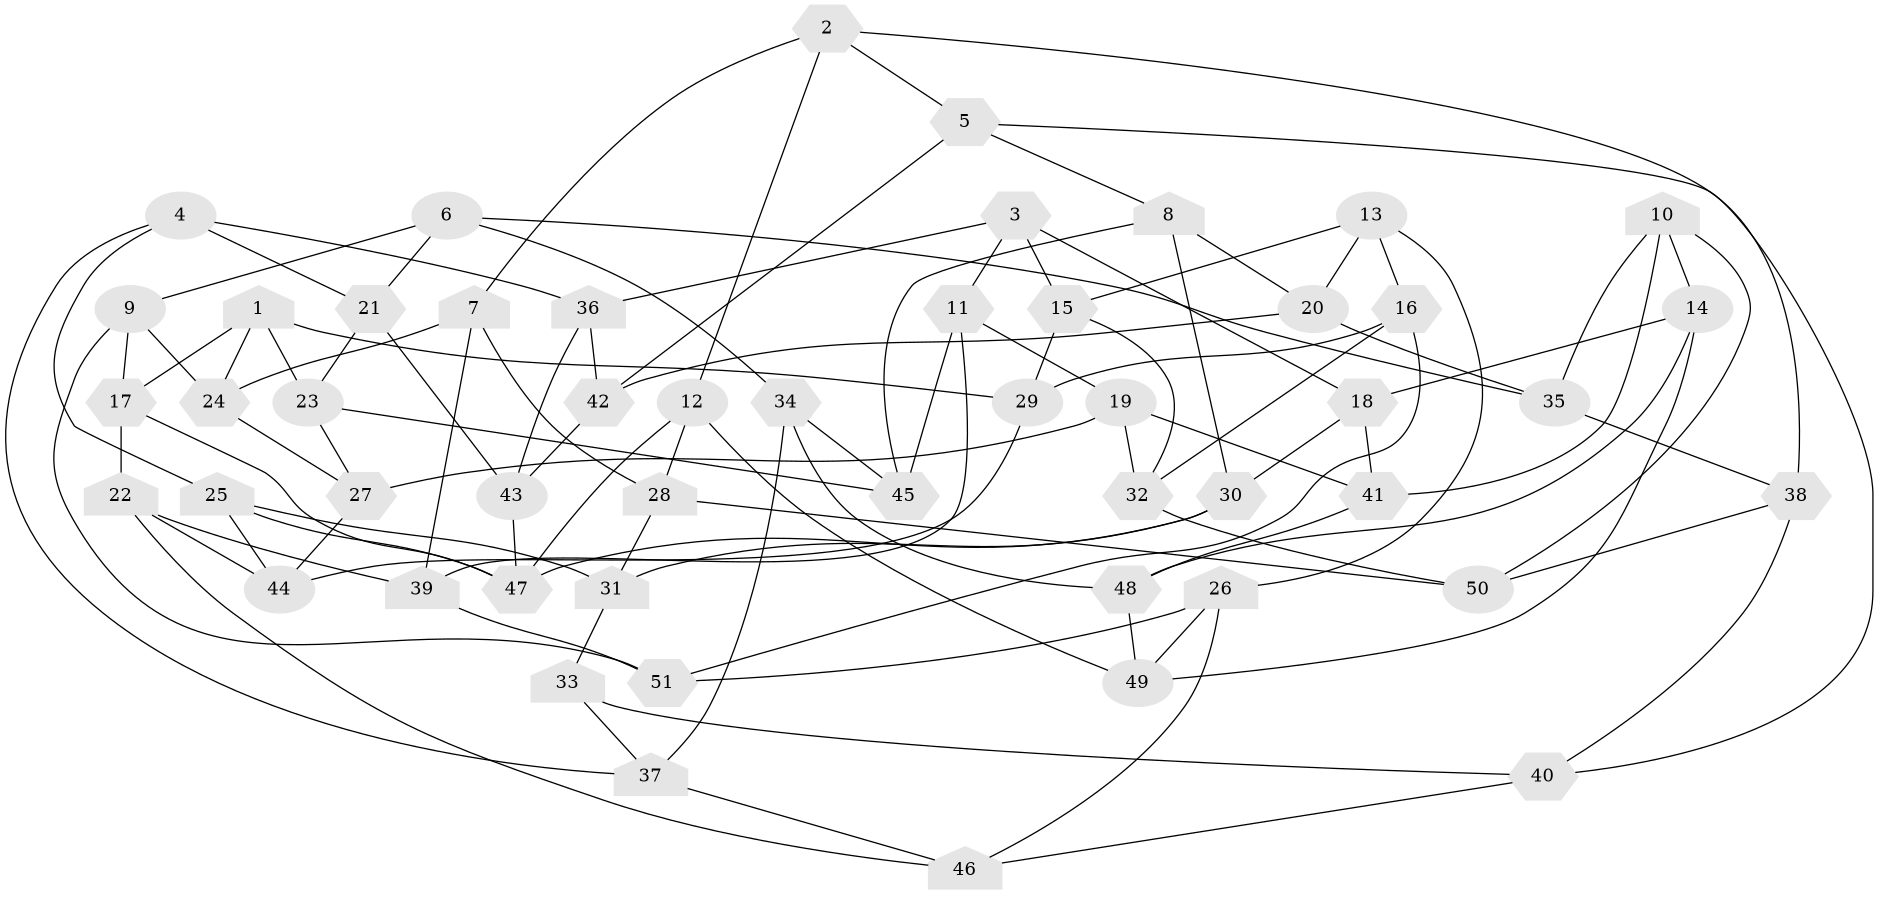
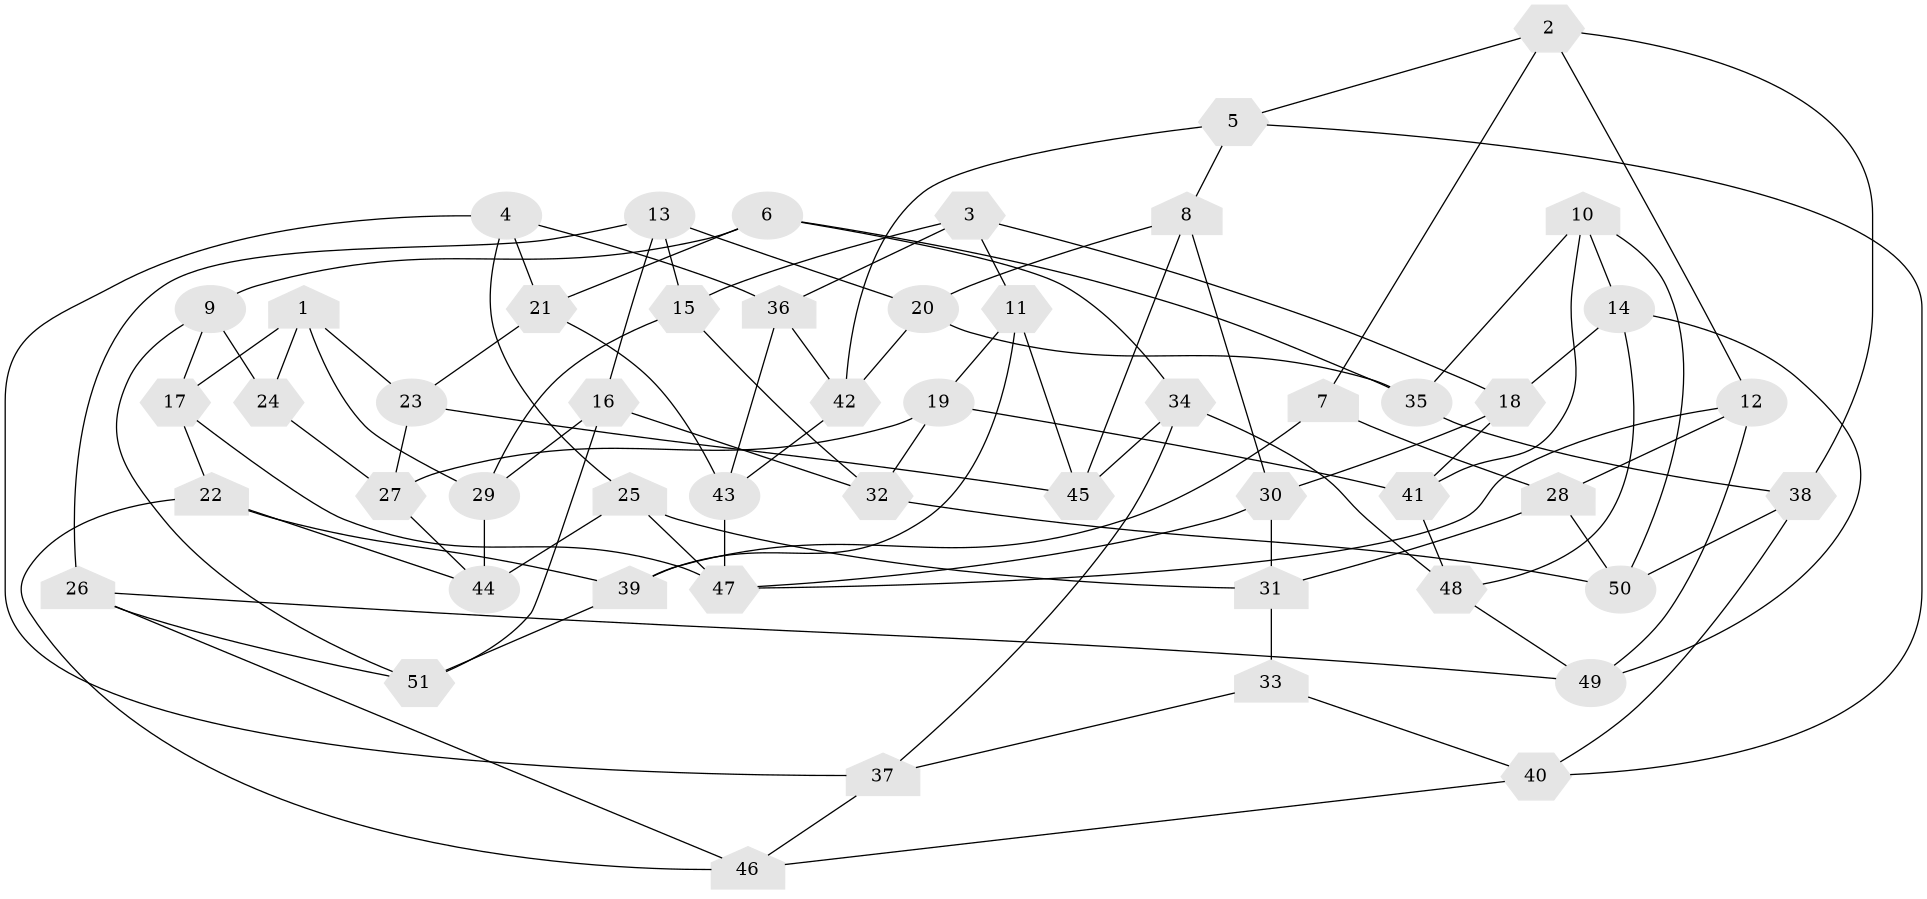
(328, 358) -> none
